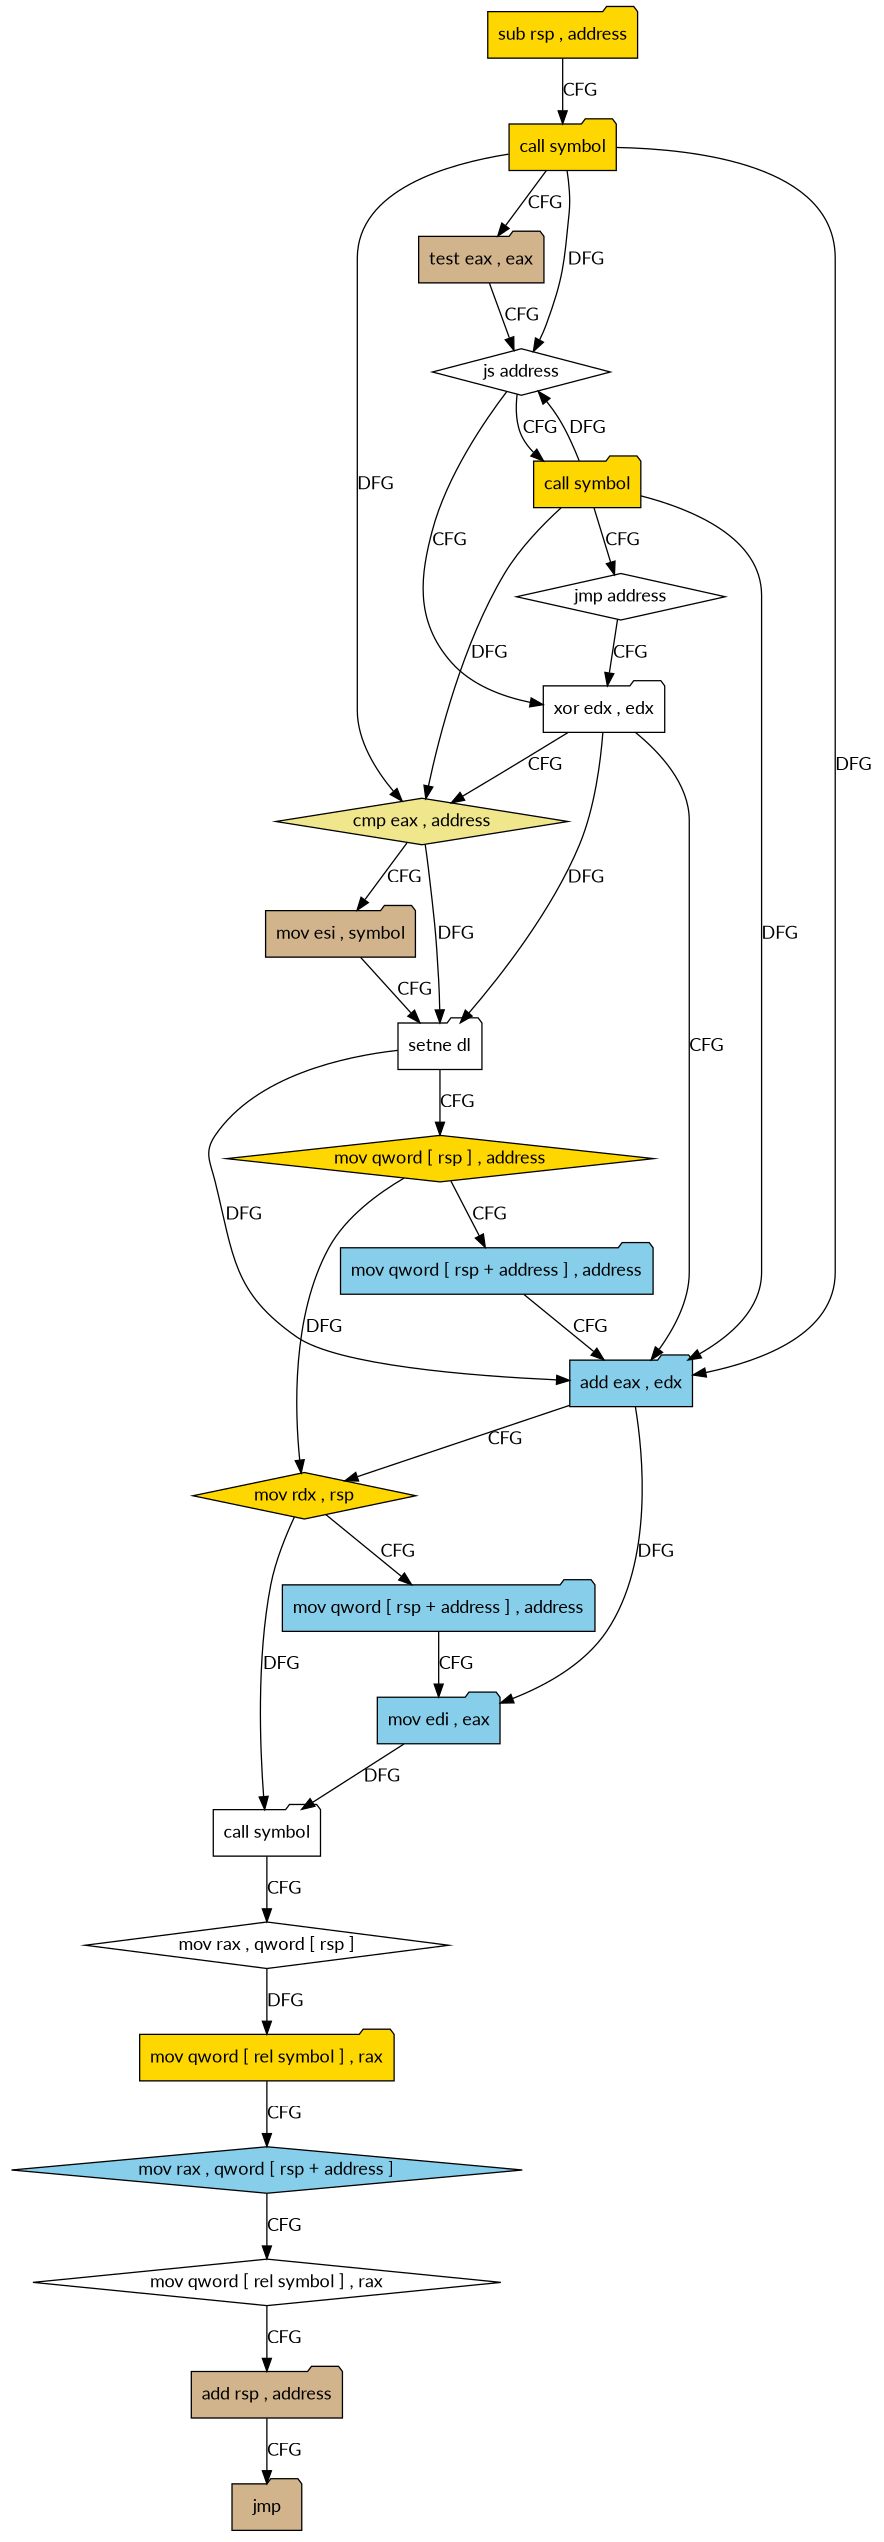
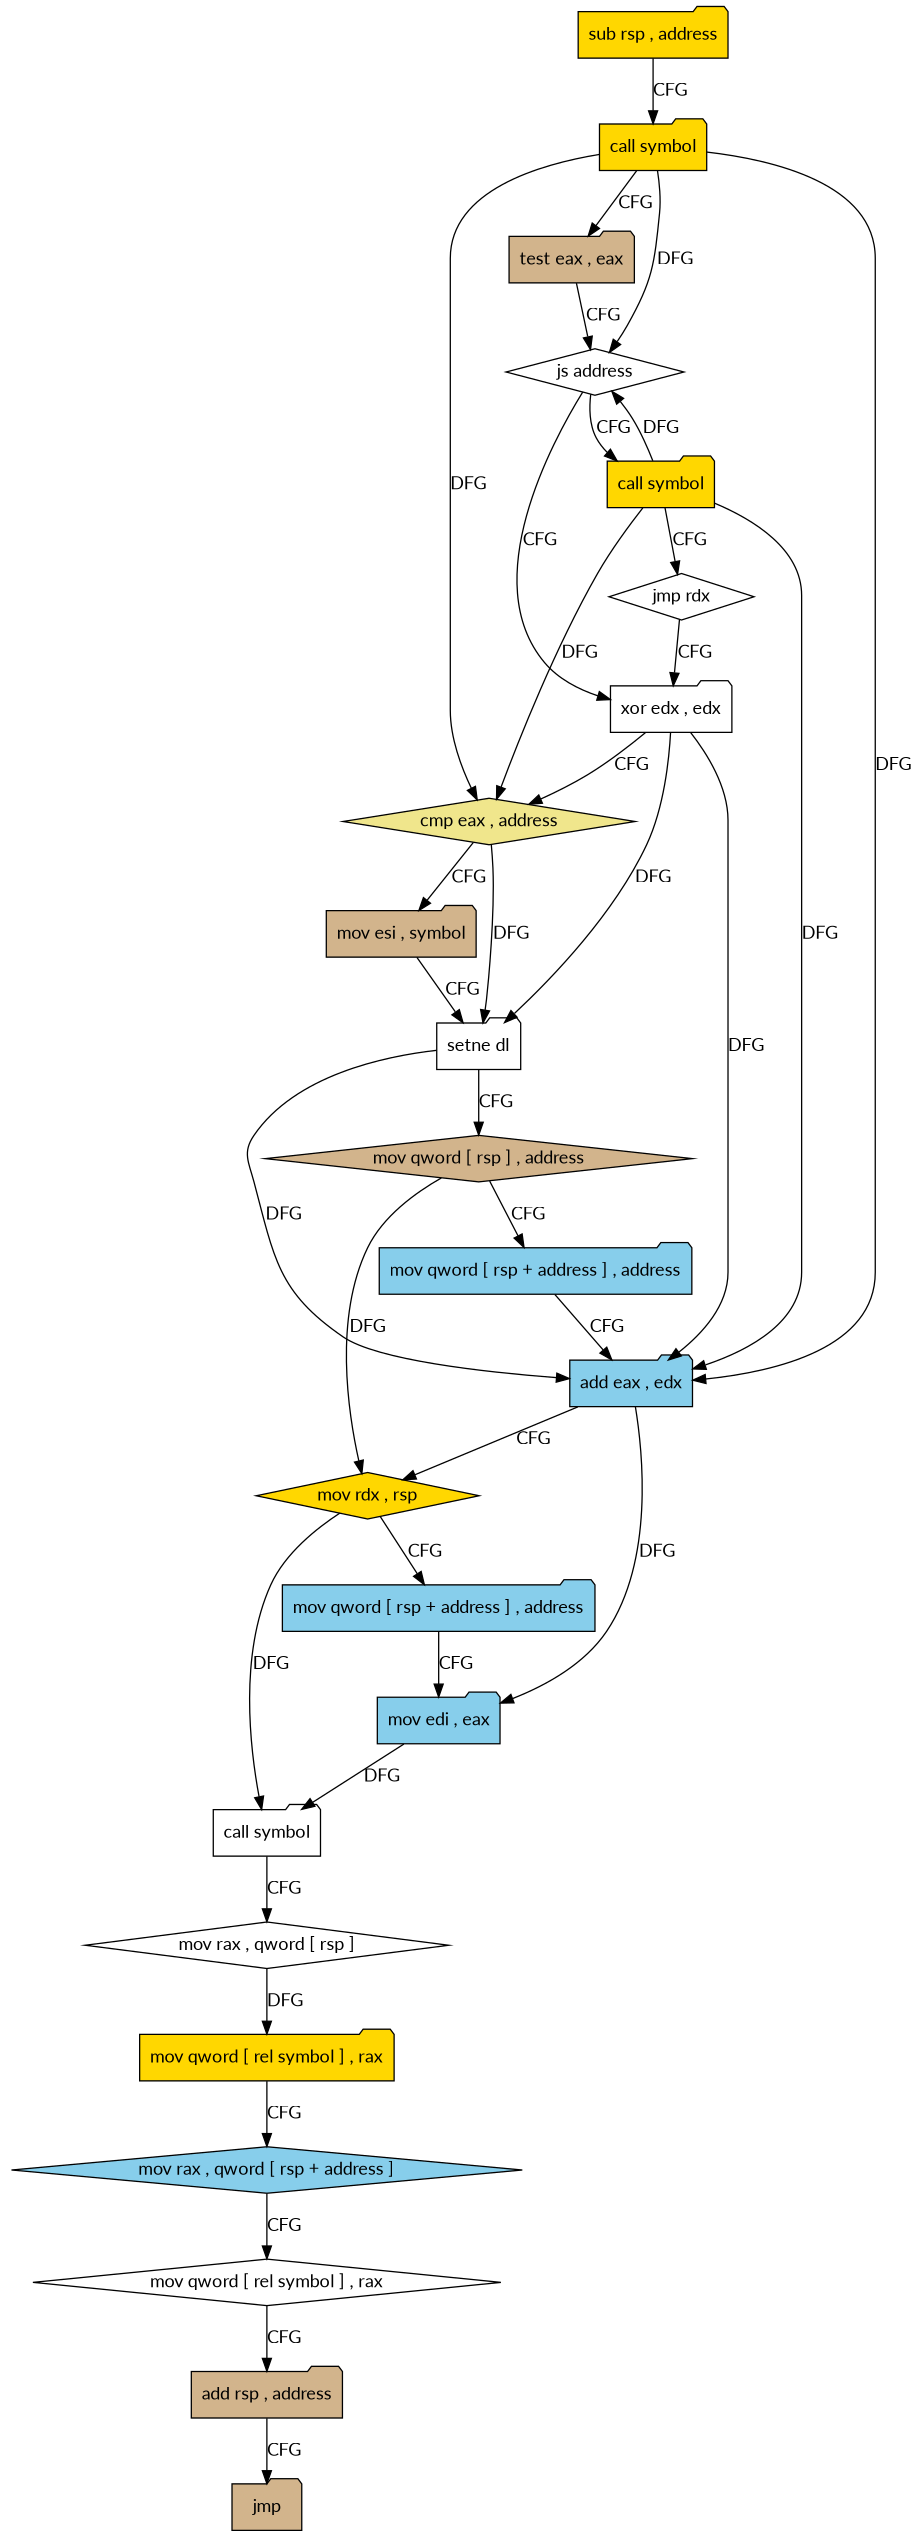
(621, 597) -> (682, 597)
(707, 1046) -> (747, 1046)
(440, 1159) -> (479, 1159)
